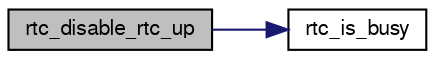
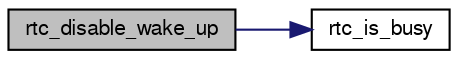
(110, 30) -> (122, 30)
